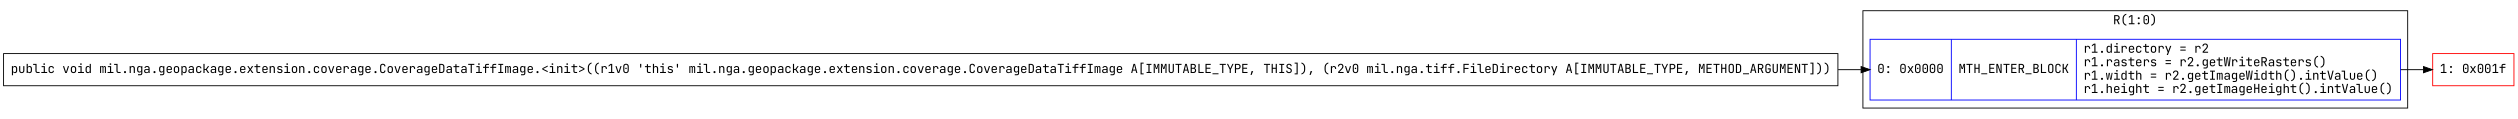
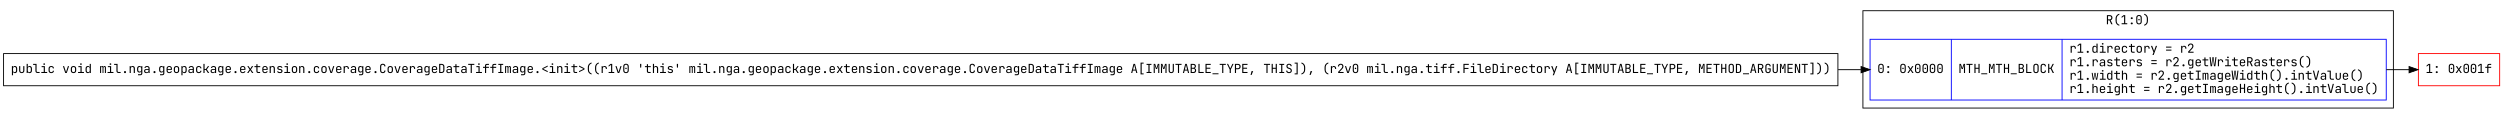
(2014, 69) -> (2007, 69)
